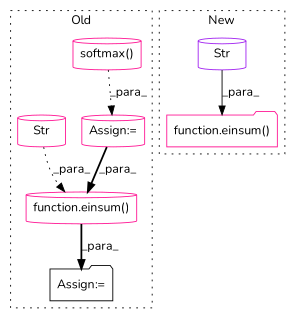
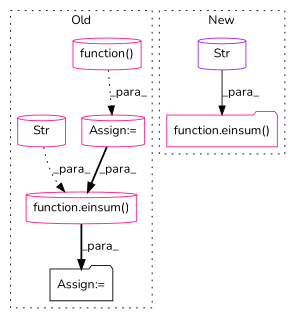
(107, 54) -> (107, 54)
